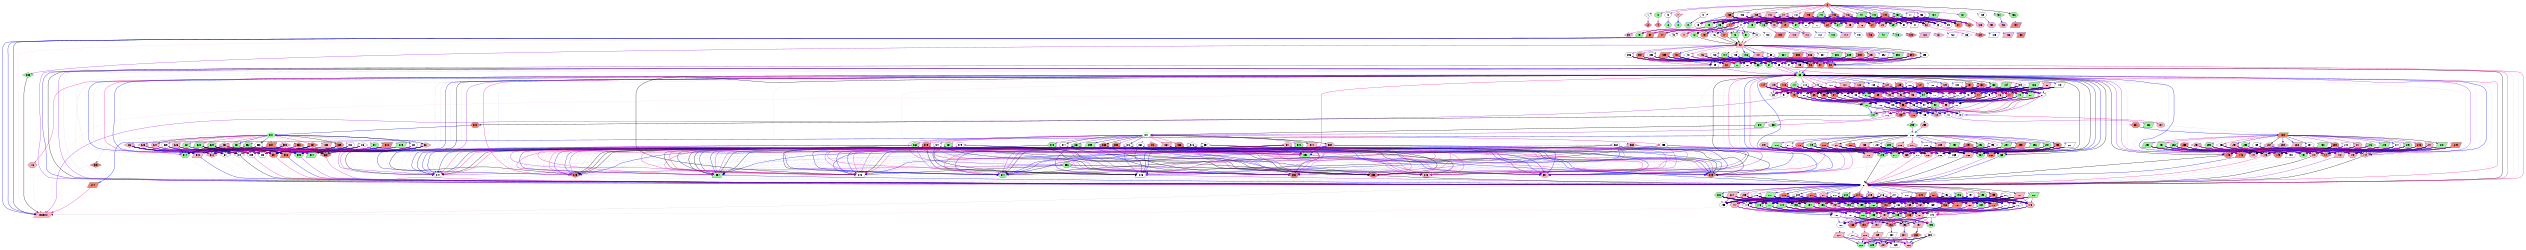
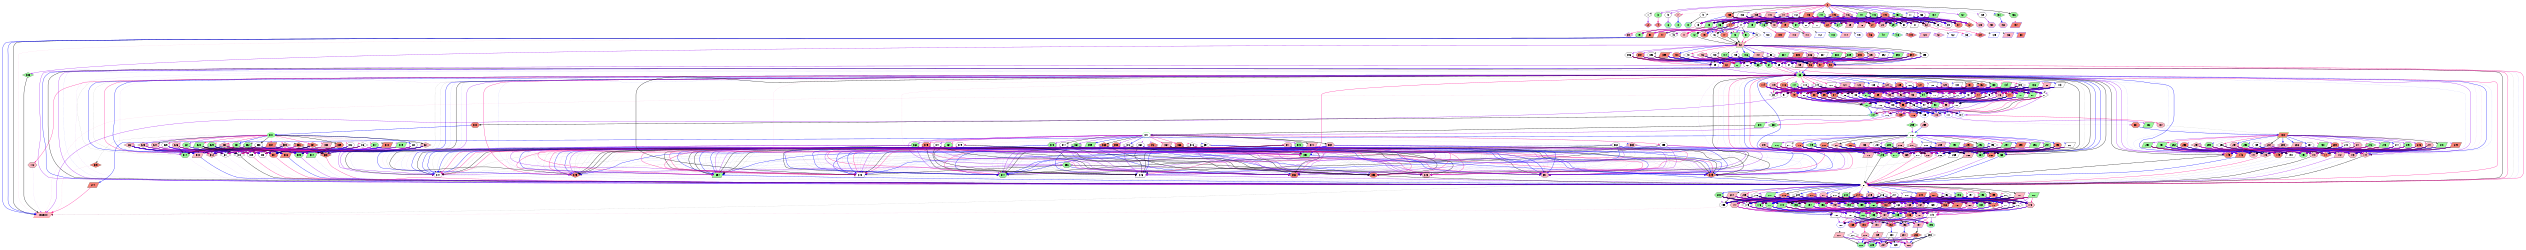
(2020, 95) -> (2020, 95)
